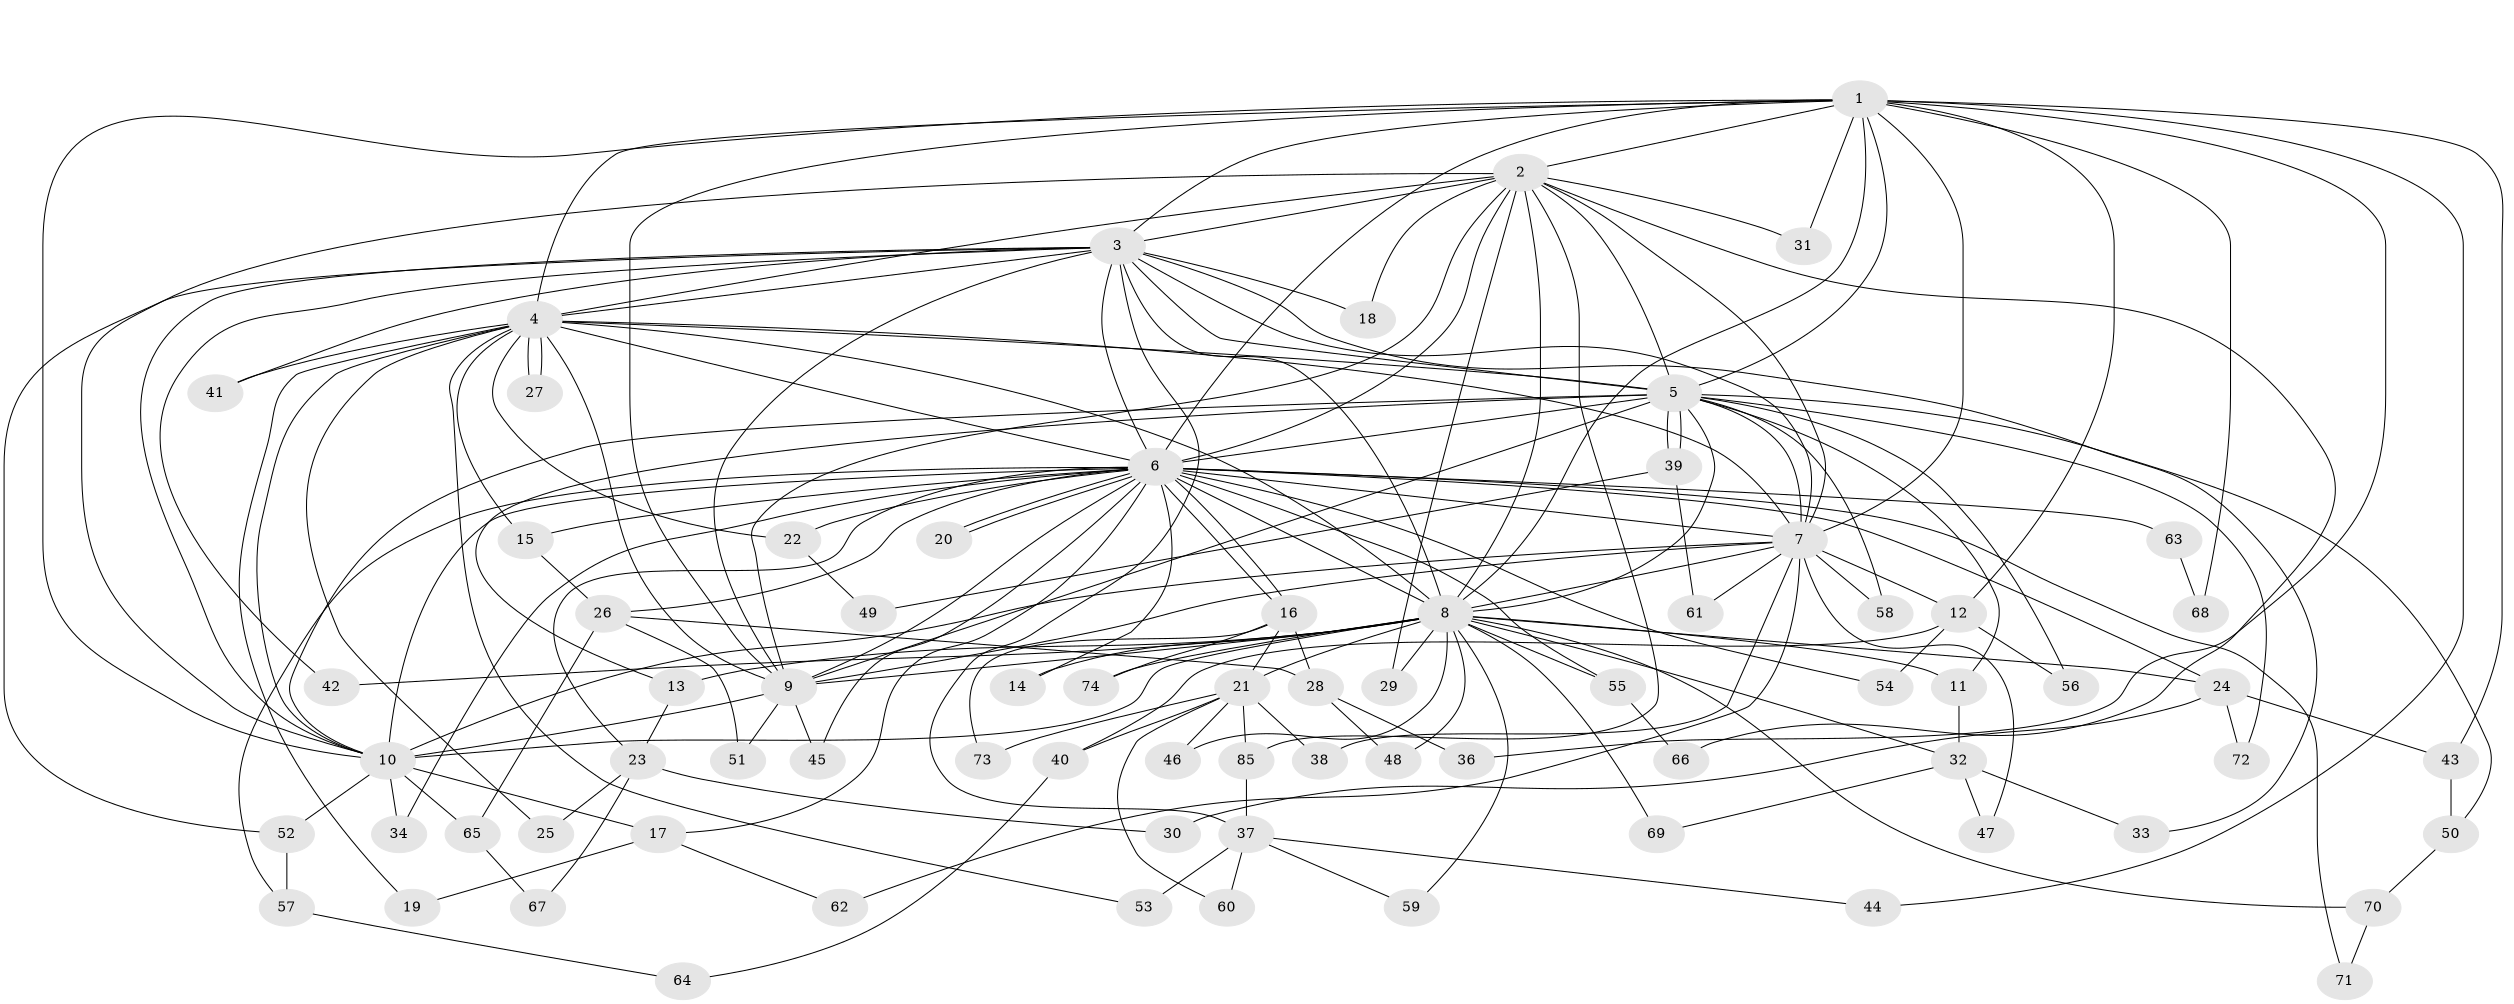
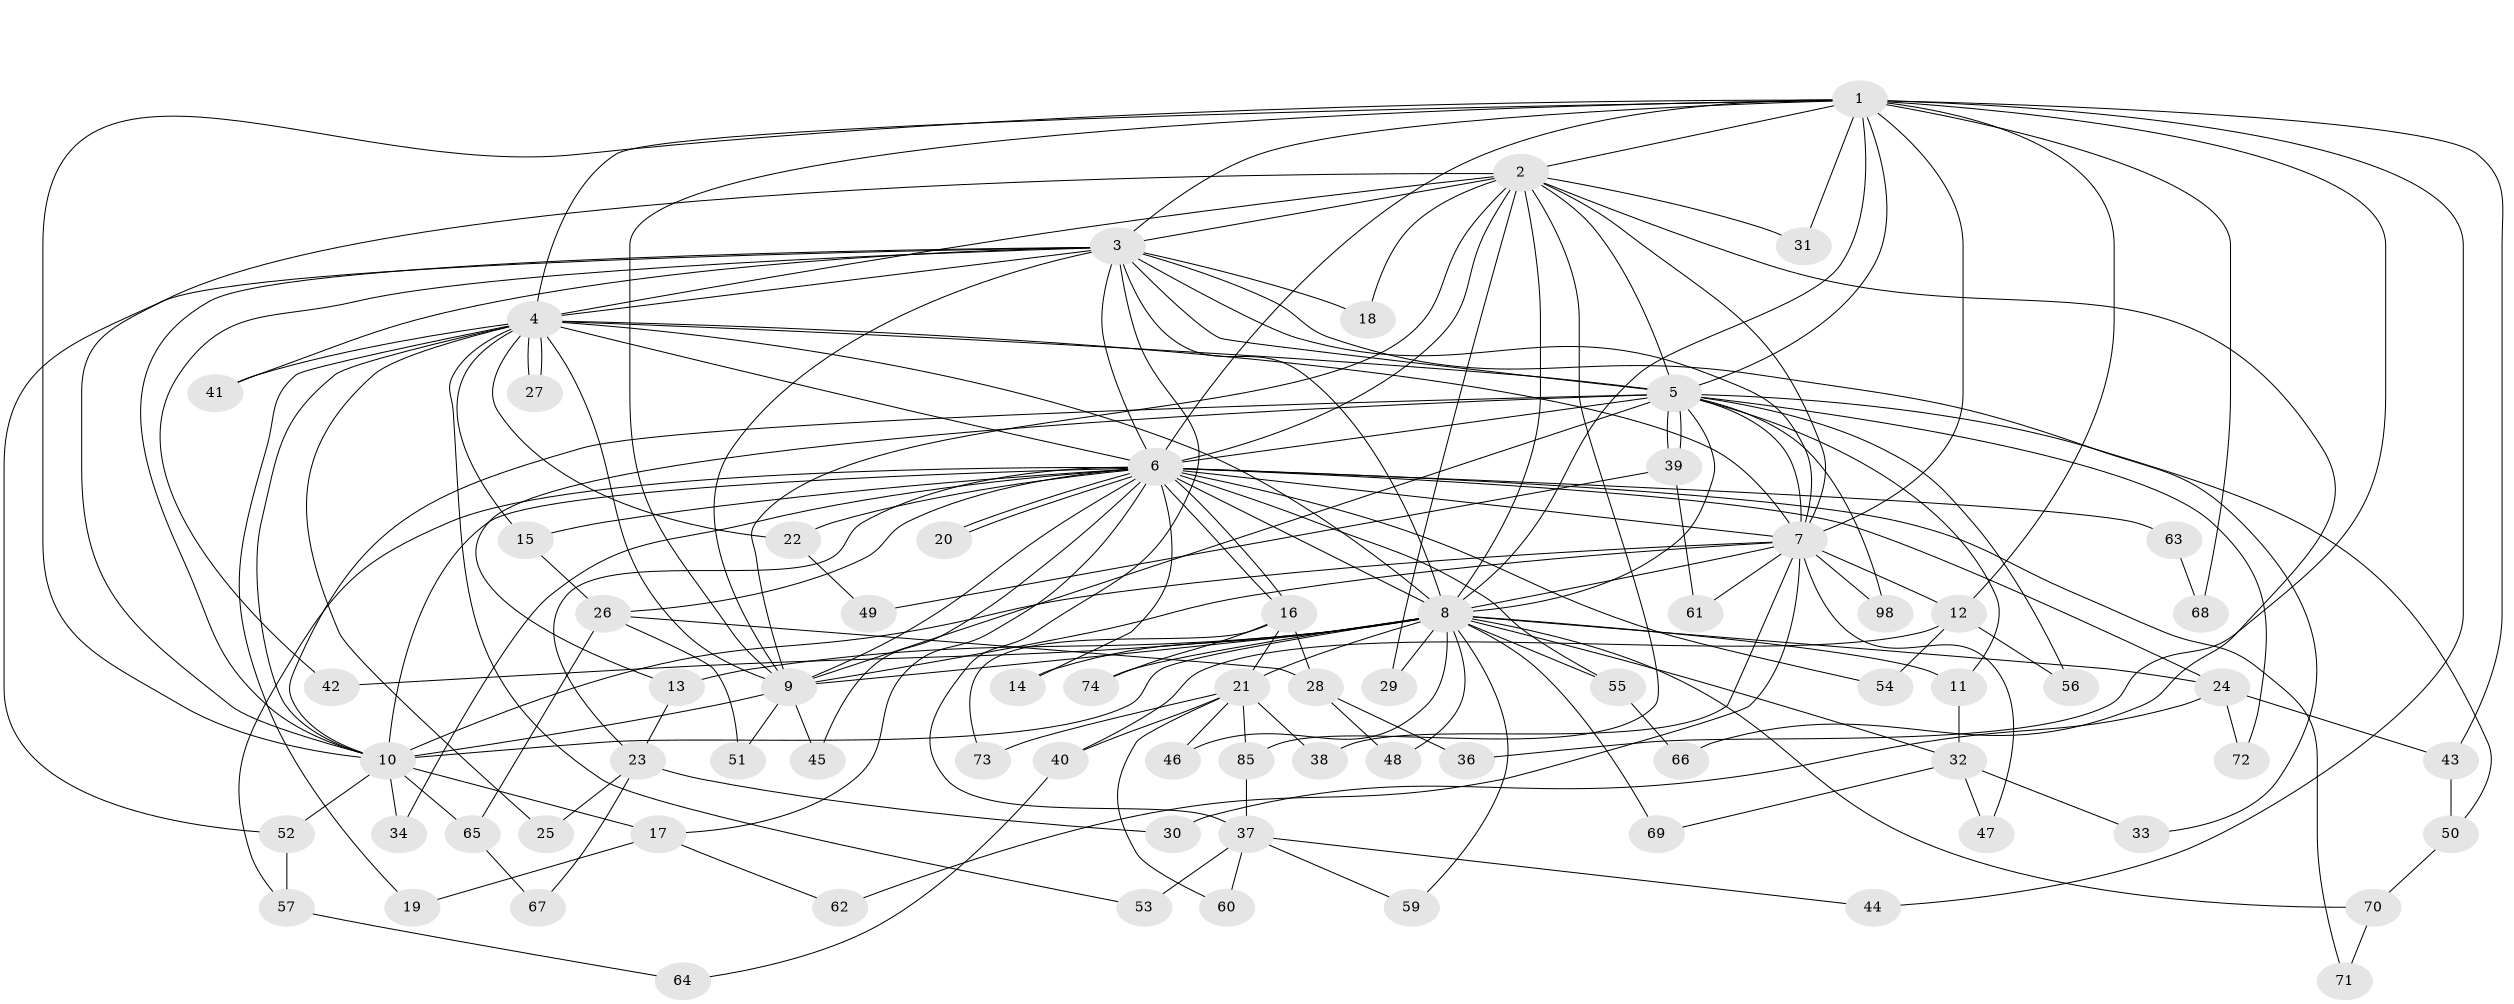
(1885, 614) -> (1885, 614)
